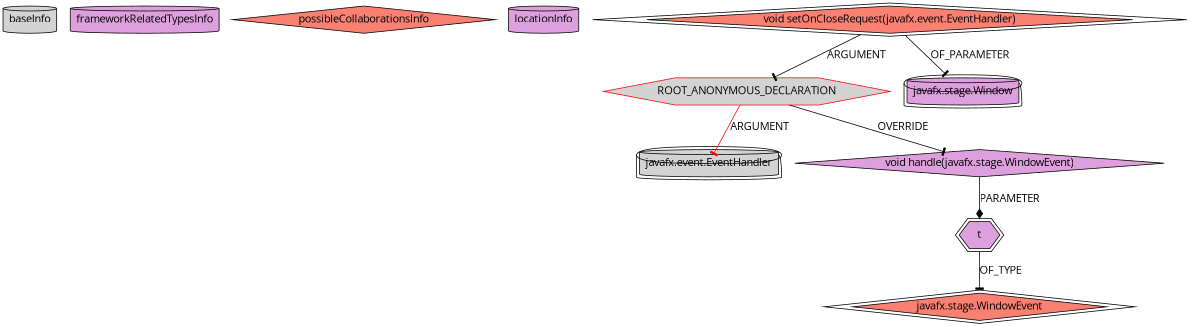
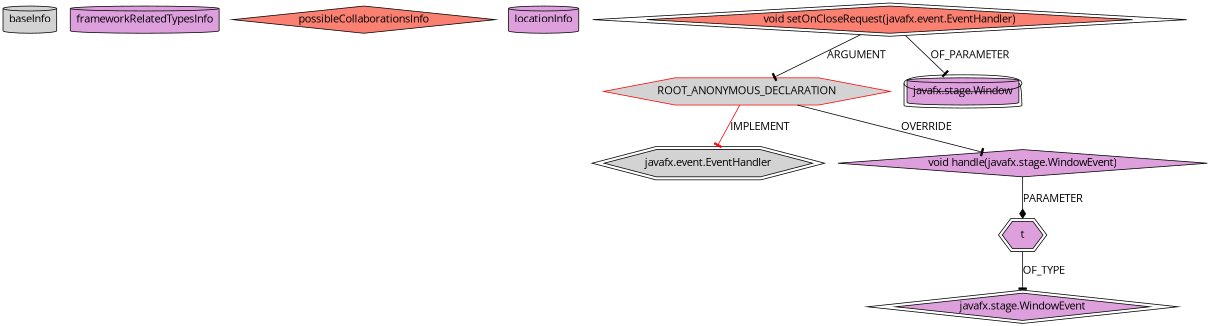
(760, 127) -> (760, 127)
(709, 163) -> (708, 163)
(980, 307) -> (1023, 307)
